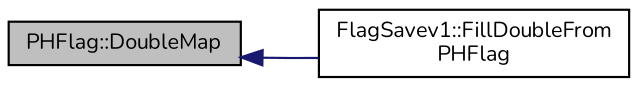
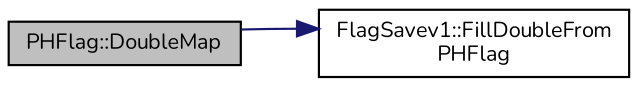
(291, 58) -> (269, 29)
